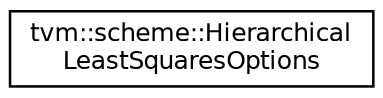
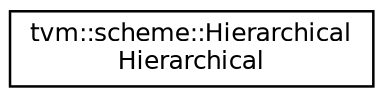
(192, 49) -> (192, 49)
